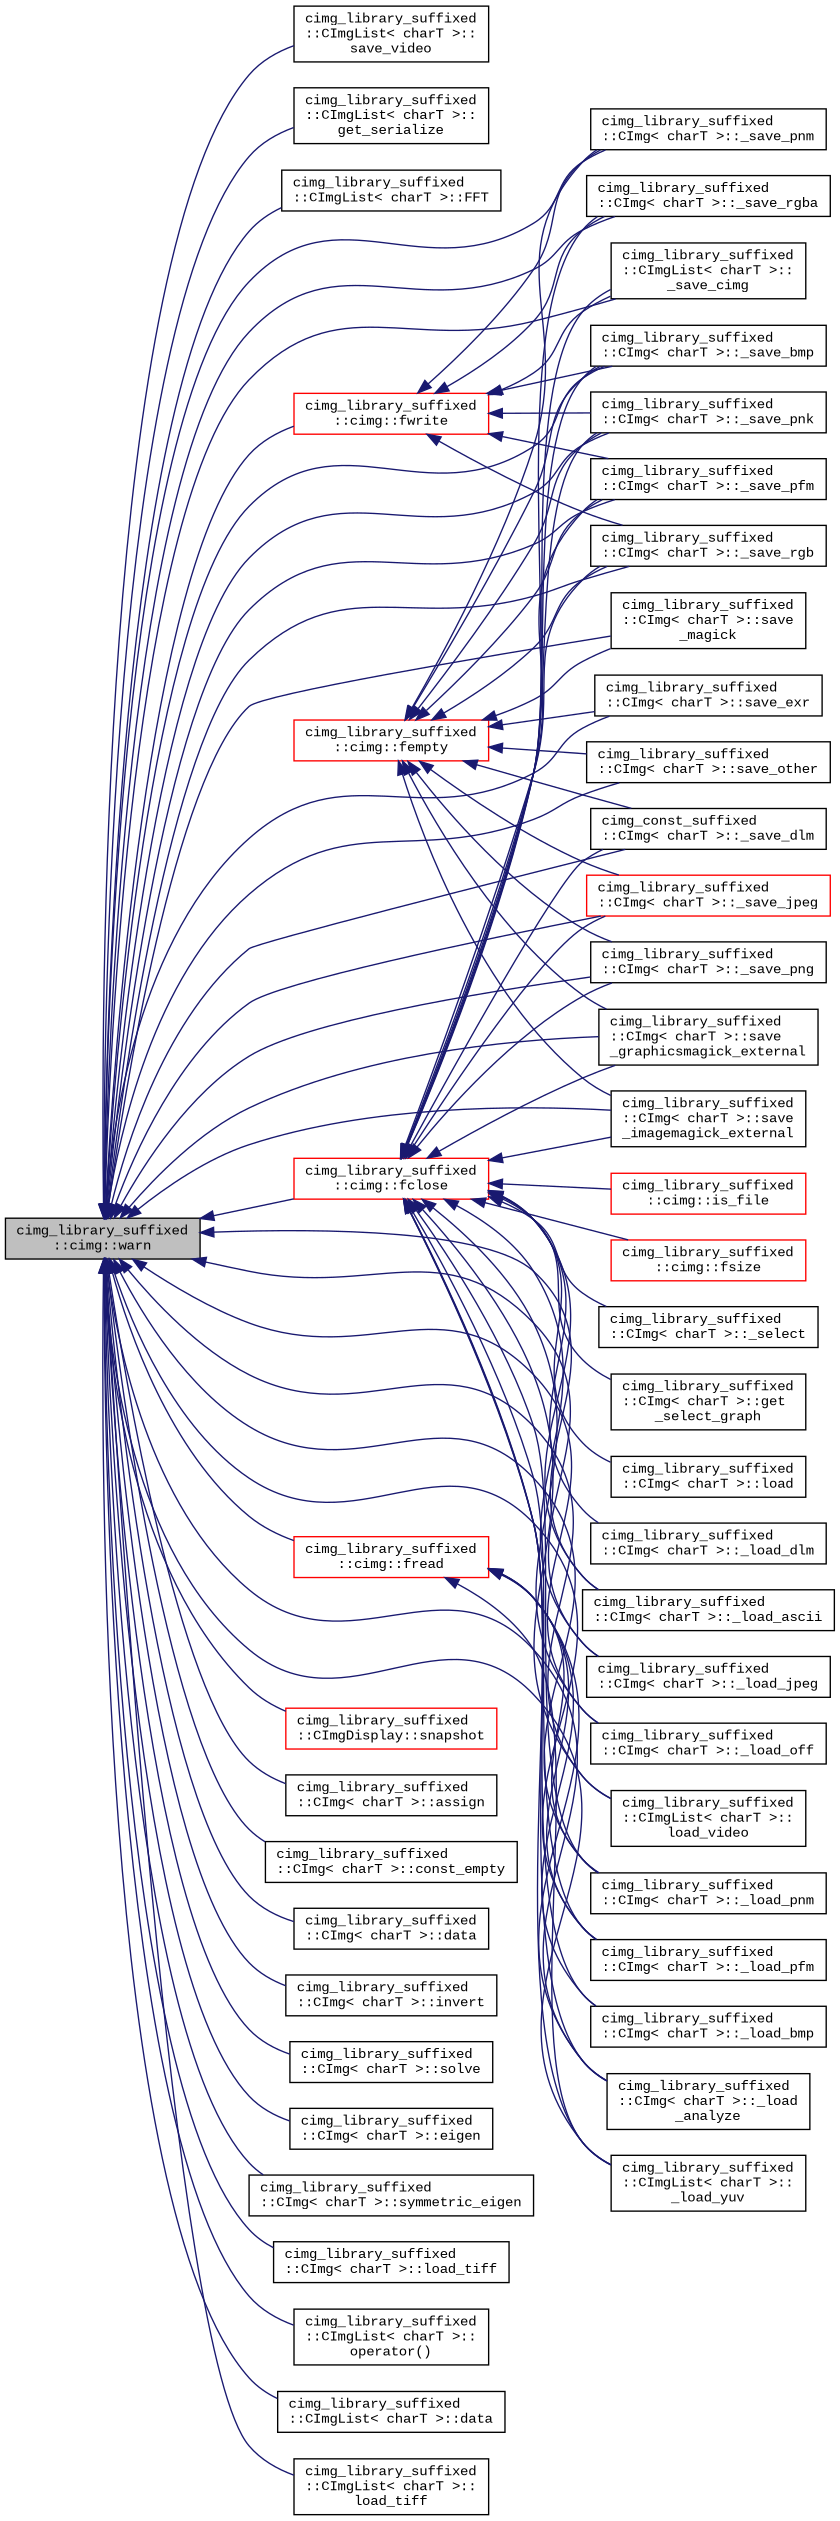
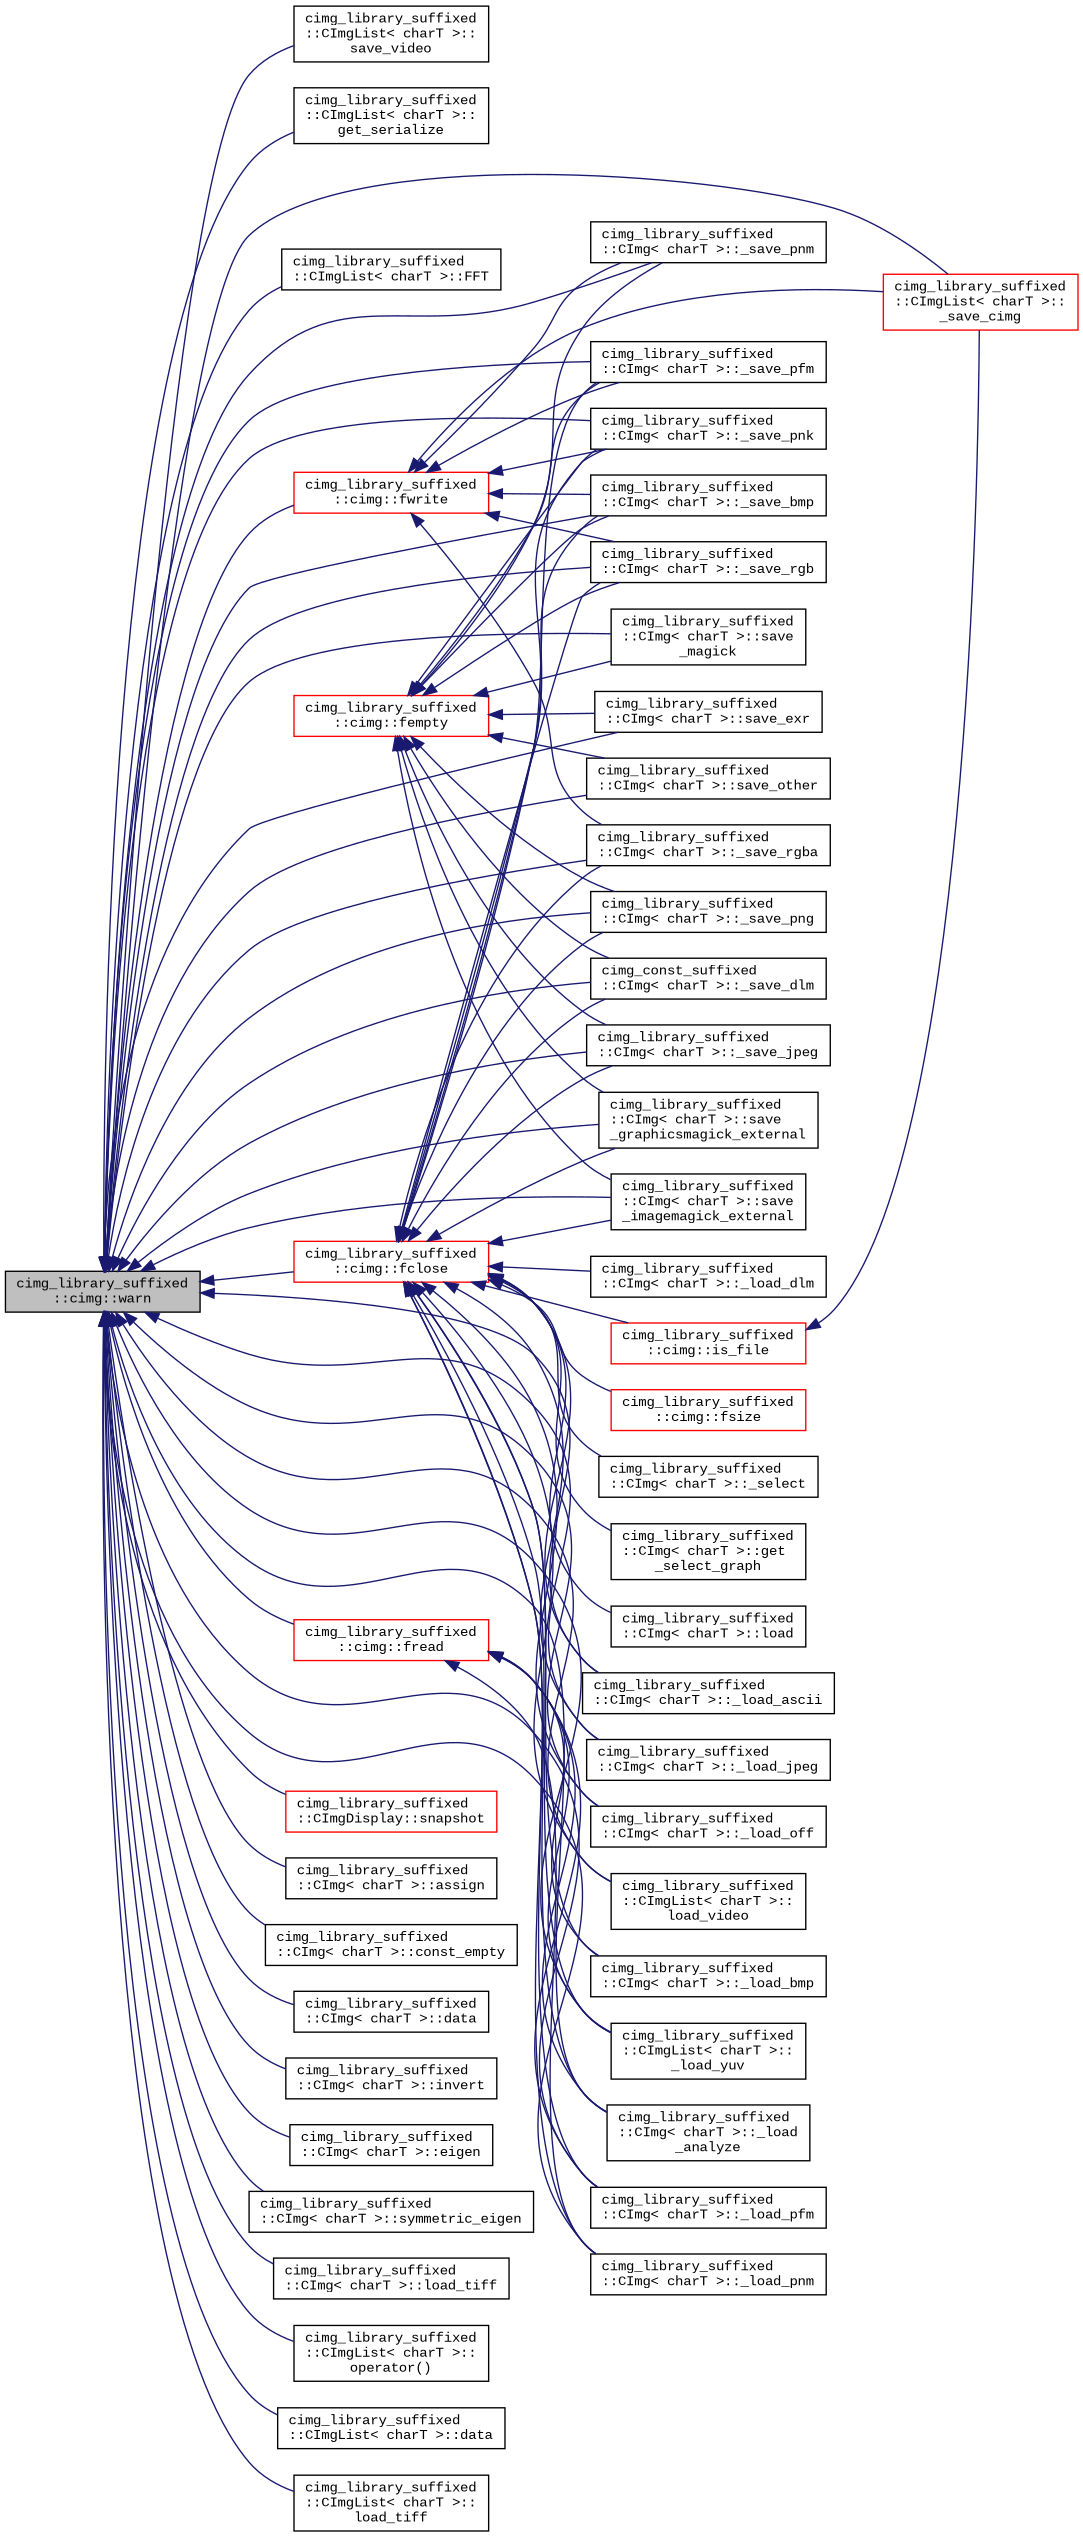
(708, 271) -> (981, 302)
(540, 718) -> (954, 840)
(708, 896) -> (708, 1045)
(391, 2062) -> none
